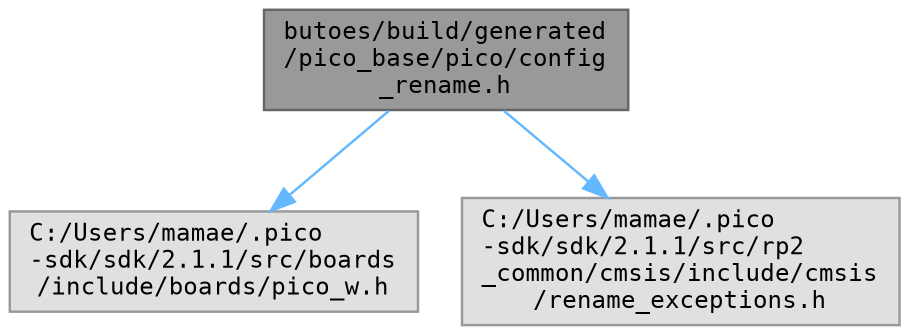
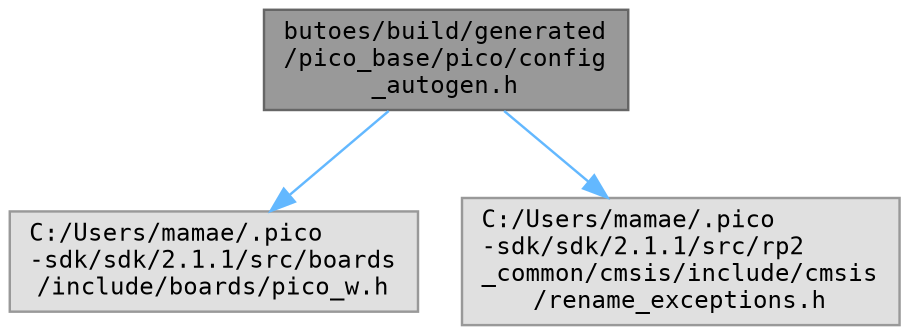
(446, 60) -> (446, 60)
